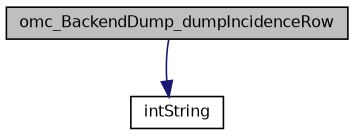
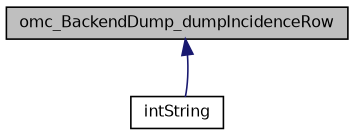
(167, 60) -> (188, 76)
